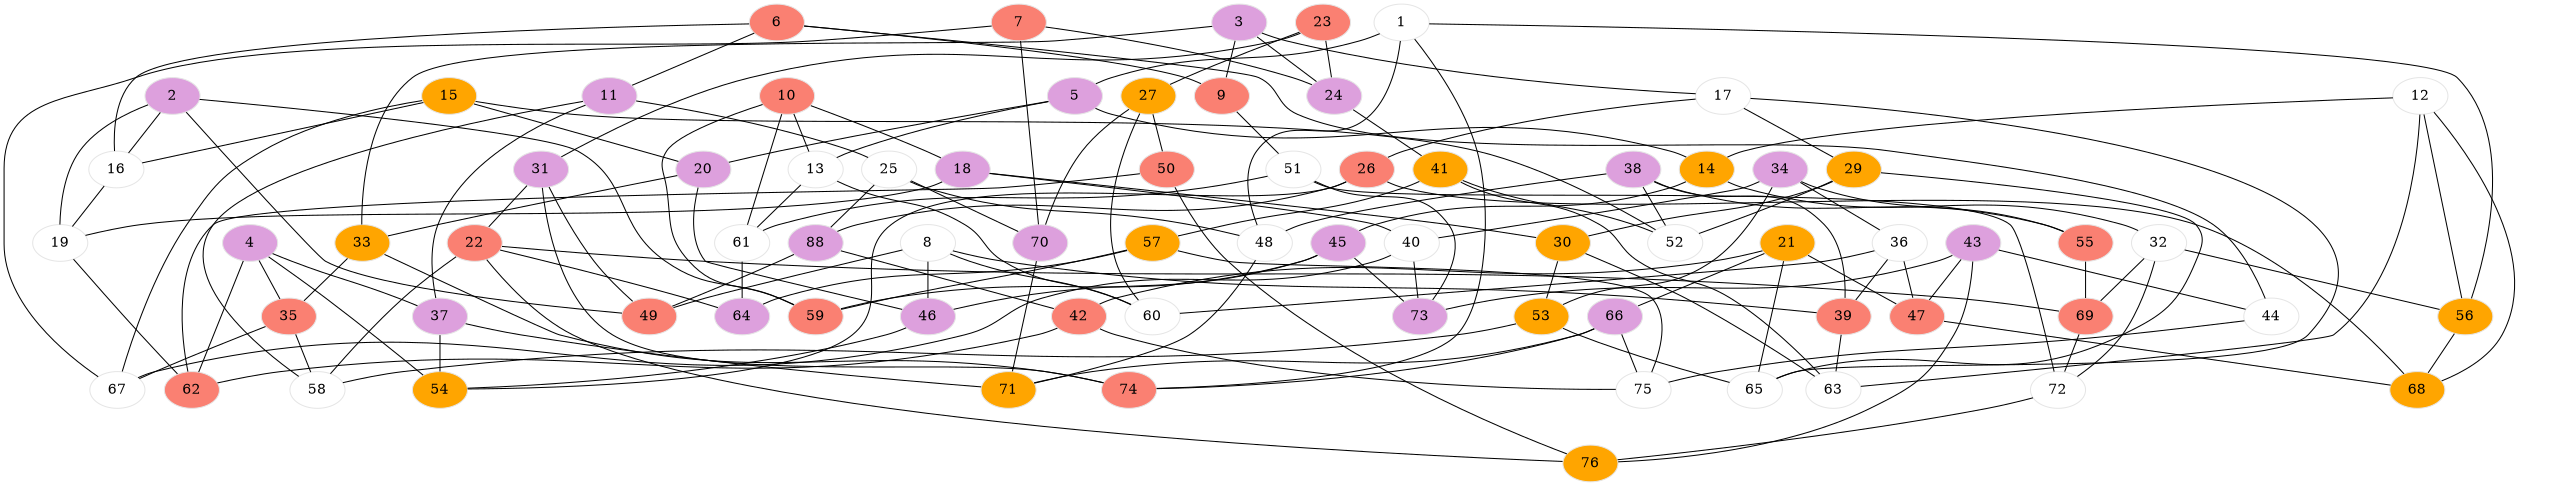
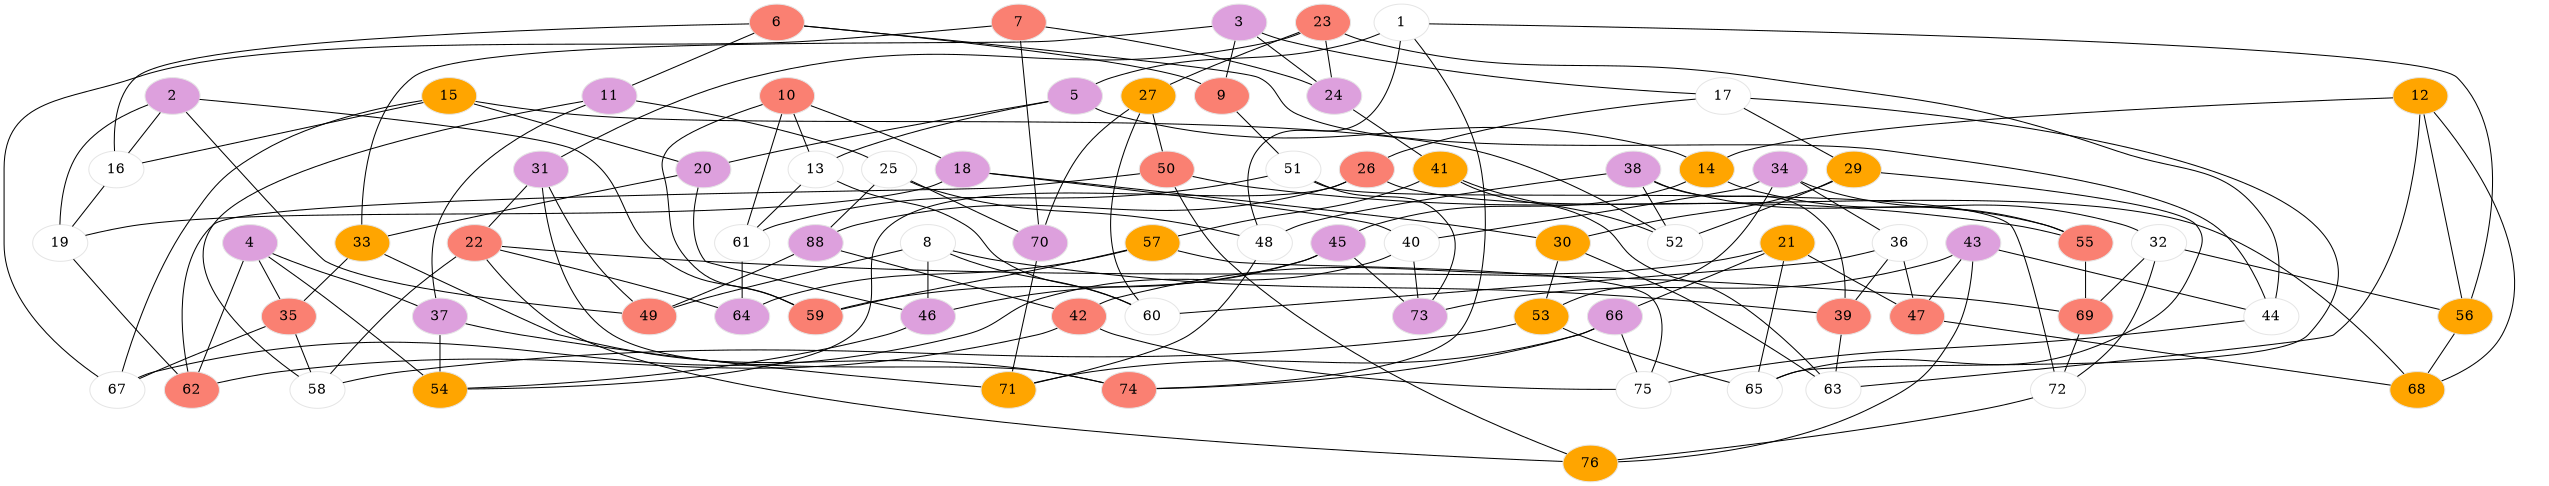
none -> (1857, 91)
(2420, 96) -> (2420, 96)
none -> (1627, 204)
